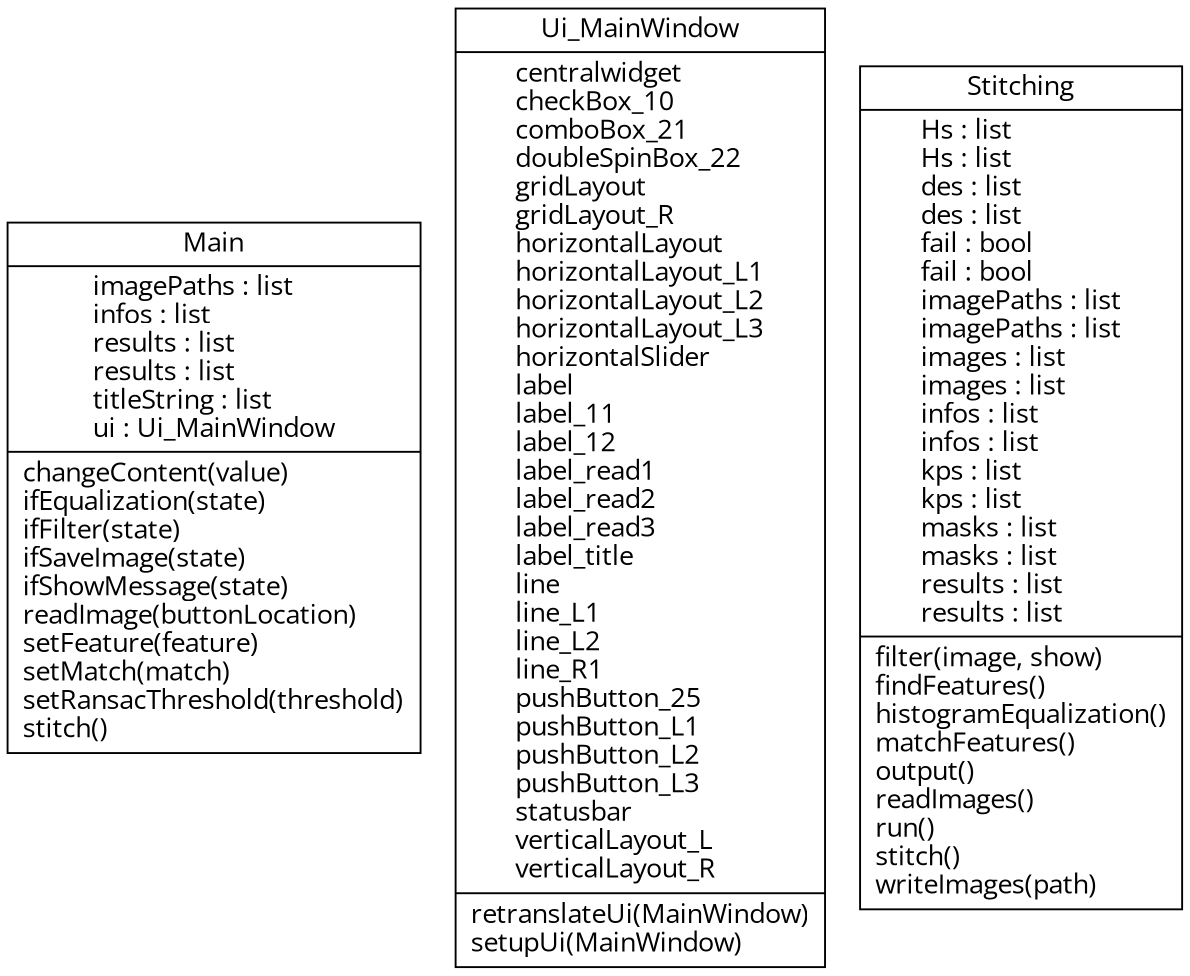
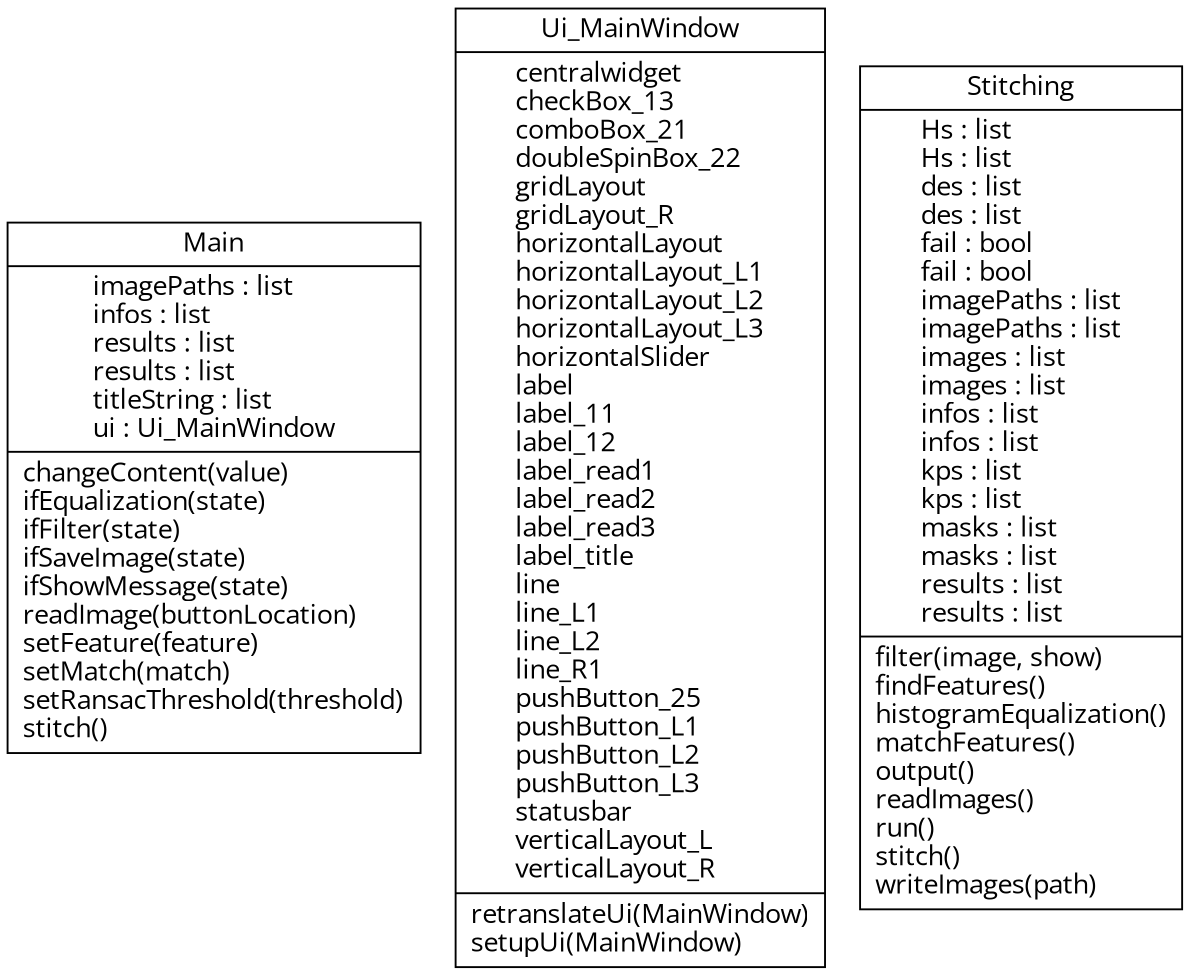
(596, 102) -> (596, 102)
